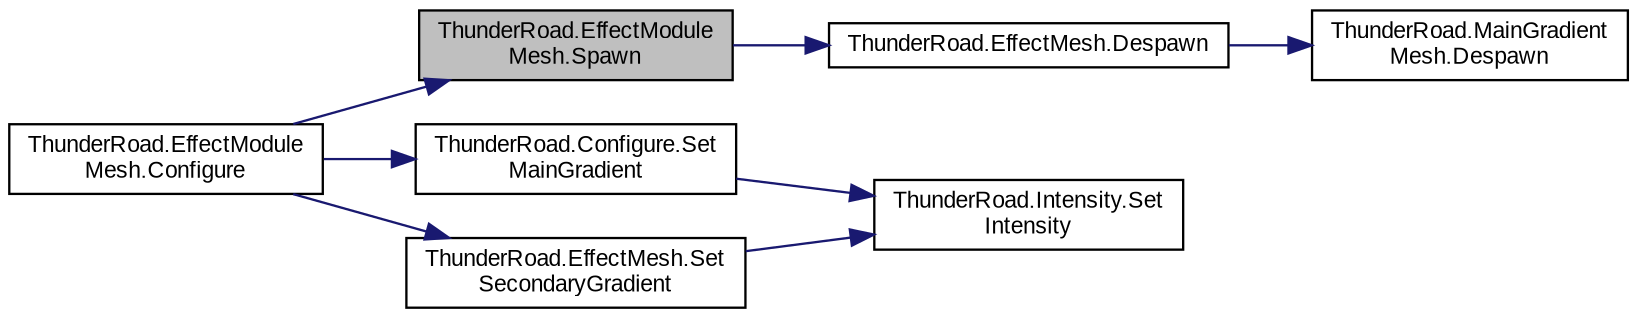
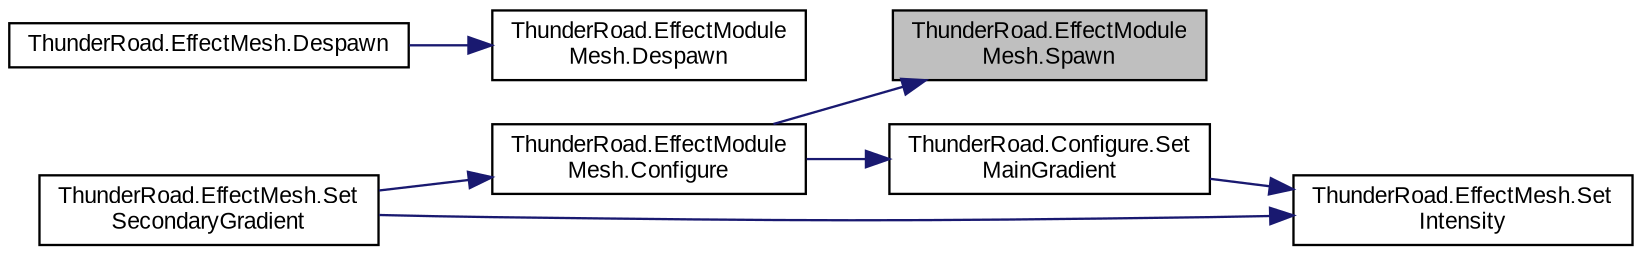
(769, 45) -> none
(1470, 45) -> (649, 45)
(360, 213) -> (424, 185)
(1029, 215) -> (1463, 210)
